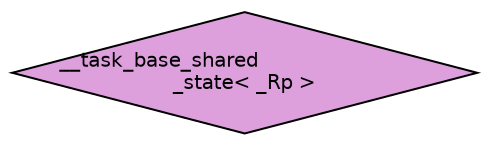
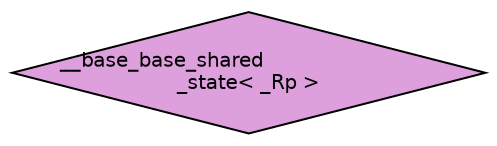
(245, 73) -> (249, 73)
